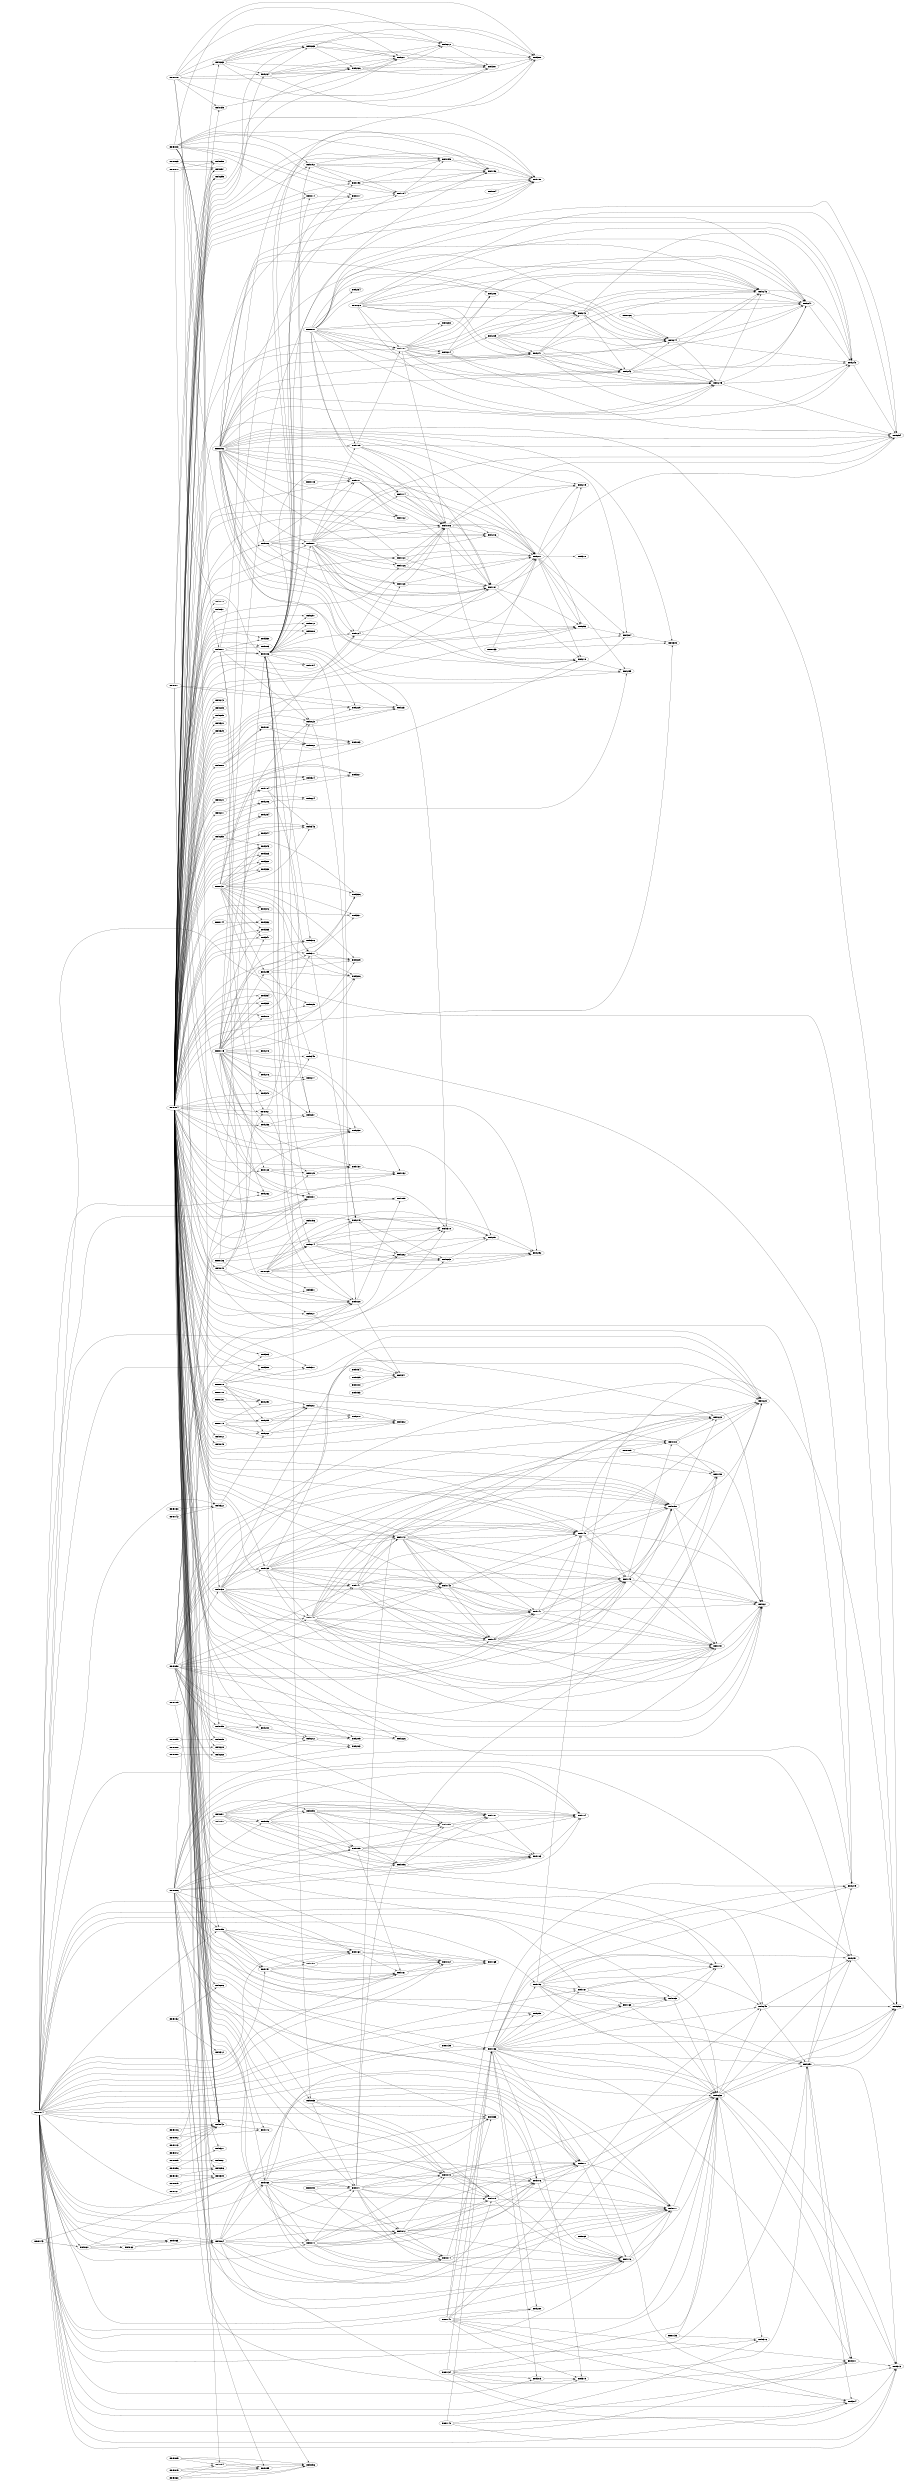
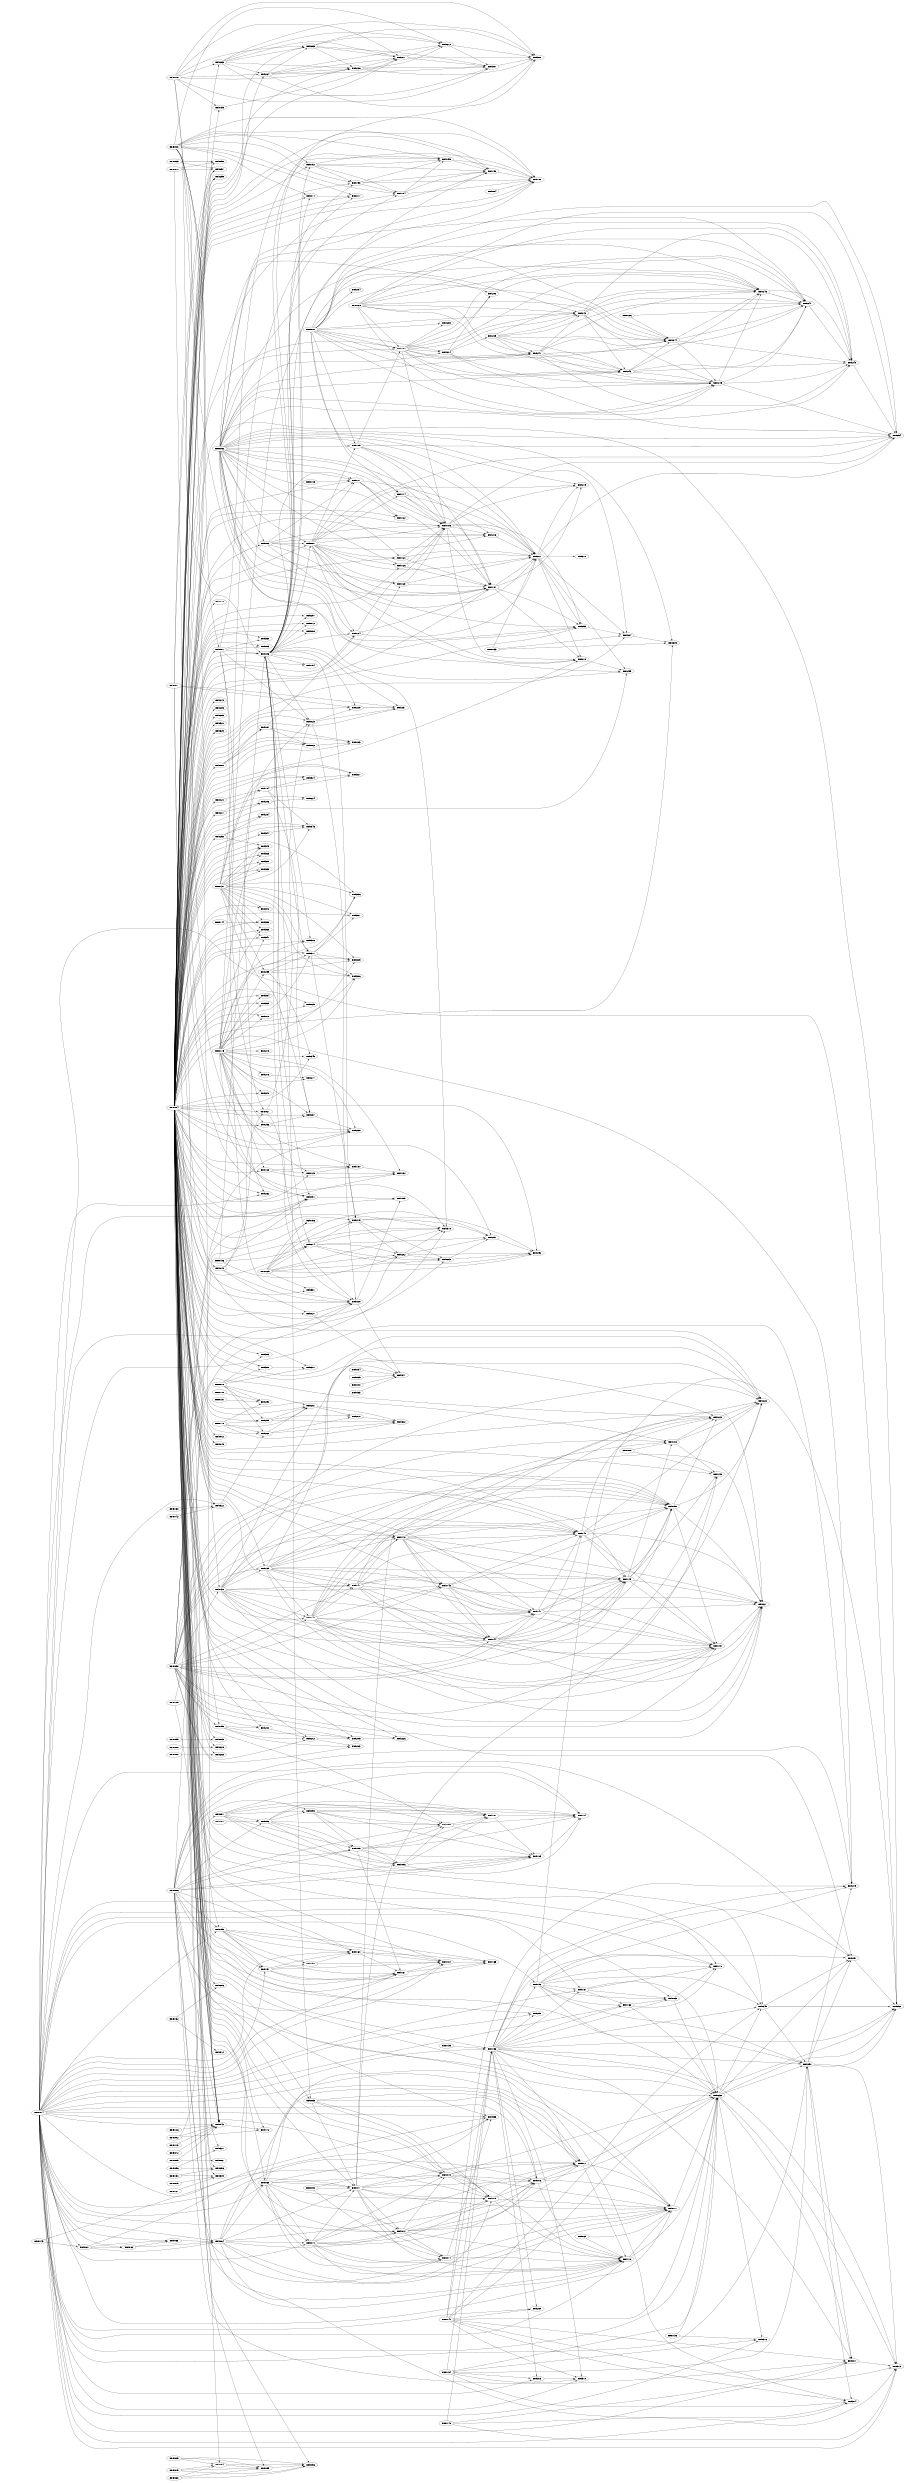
(220, 610) -> none
none -> (470, 2272)
